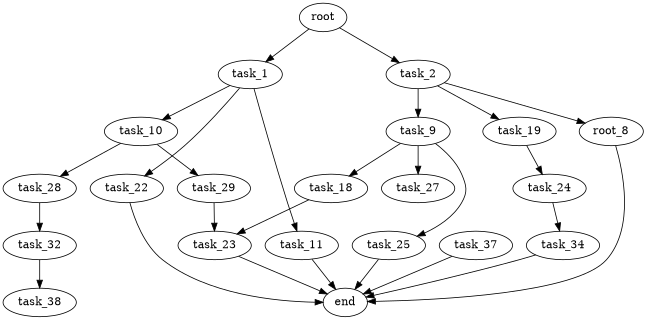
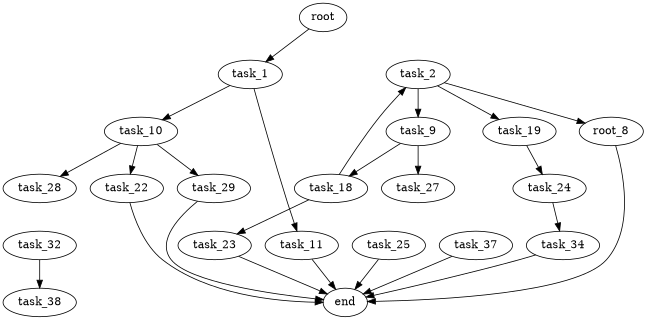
(366, 43) -> (368, 133)
(198, 133) -> (135, 156)
(466, 193) -> none
(40, 213) -> none
(214, 213) -> (212, 280)
